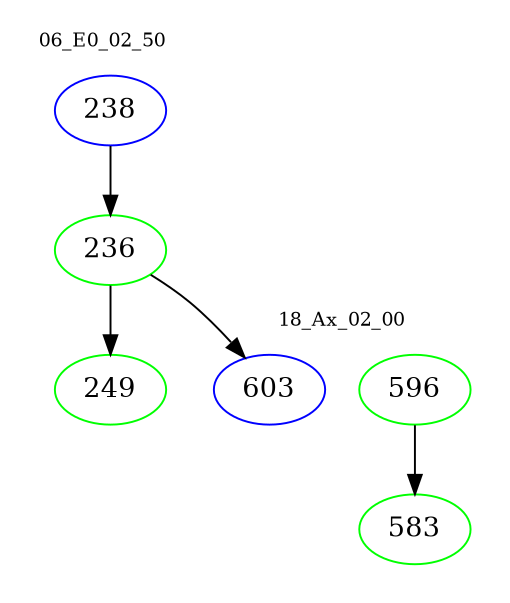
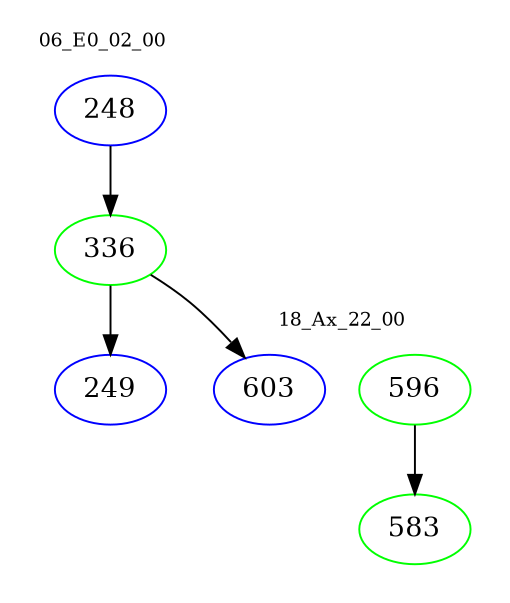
(103, 42) -> (103, 42)
(111, 111) -> (111, 111)
(111, 250) -> (111, 250)
(342, 321) -> (342, 321)
(111, 390) -> (111, 390)
